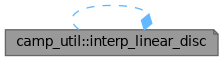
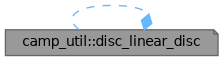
(112, 43) -> (112, 43)
